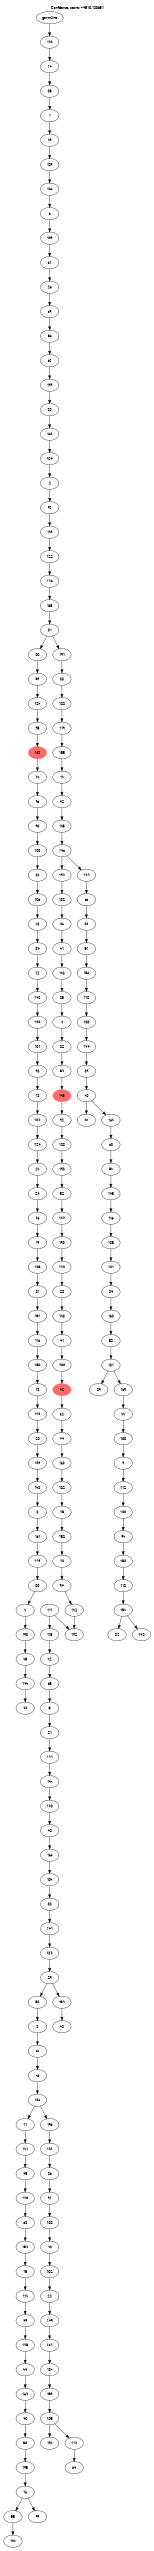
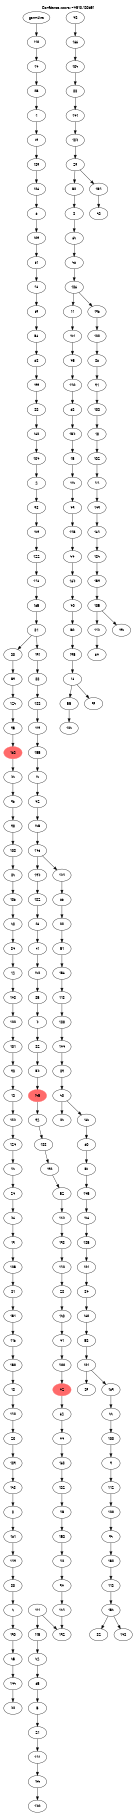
(50, 1817) -> none
